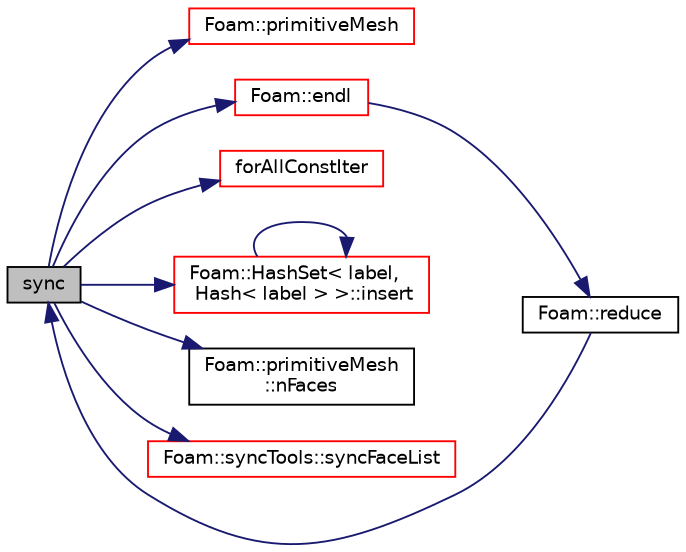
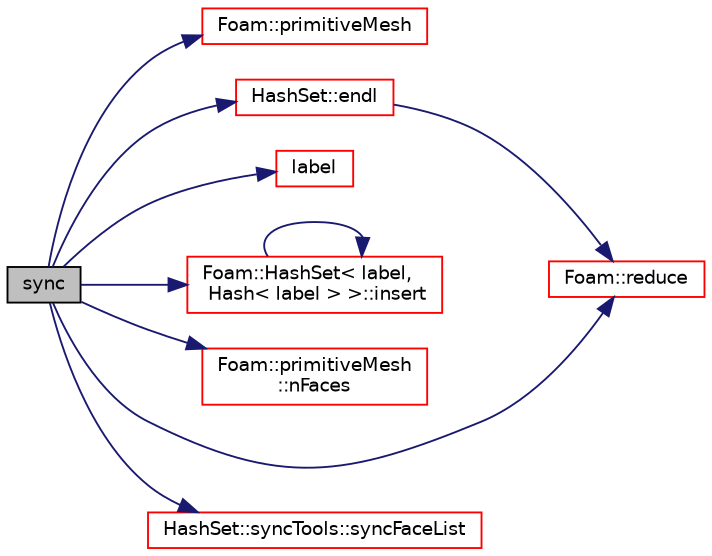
(302, 97) -> (315, 97)
(302, 169) -> (315, 169)
(600, 315) -> (627, 279)
(302, 377) -> (315, 377)
(302, 459) -> (315, 530)
(307, 543) -> (319, 467)
